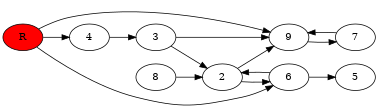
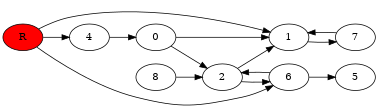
(156, 37) -> (156, 37)
(289, 37) -> (289, 37)
